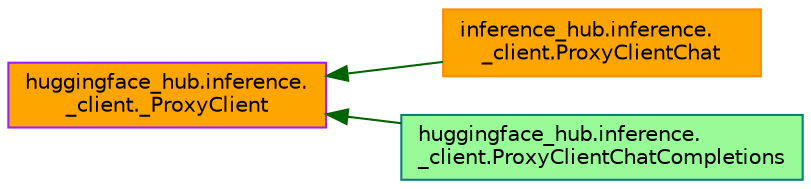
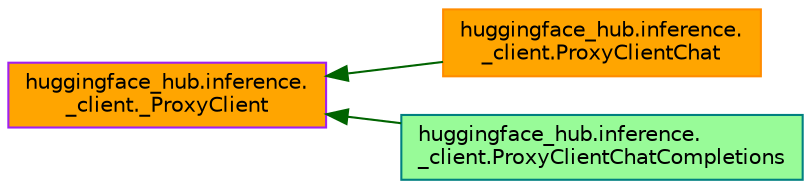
(602, 43) -> (602, 43)
